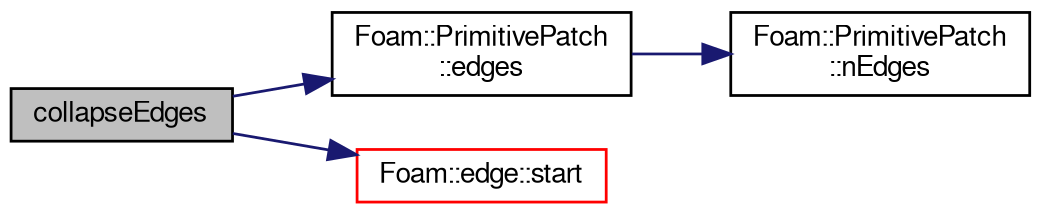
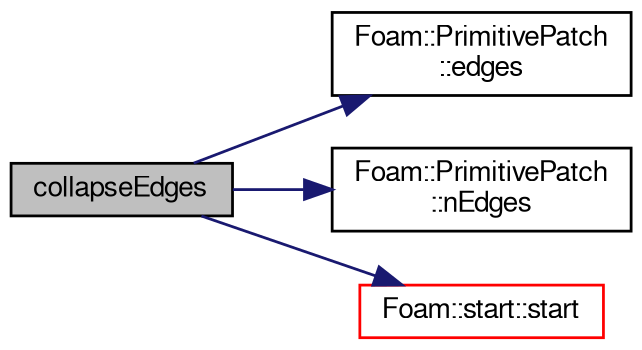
(667, 54) -> (268, 190)
(482, 176) -> (482, 311)
